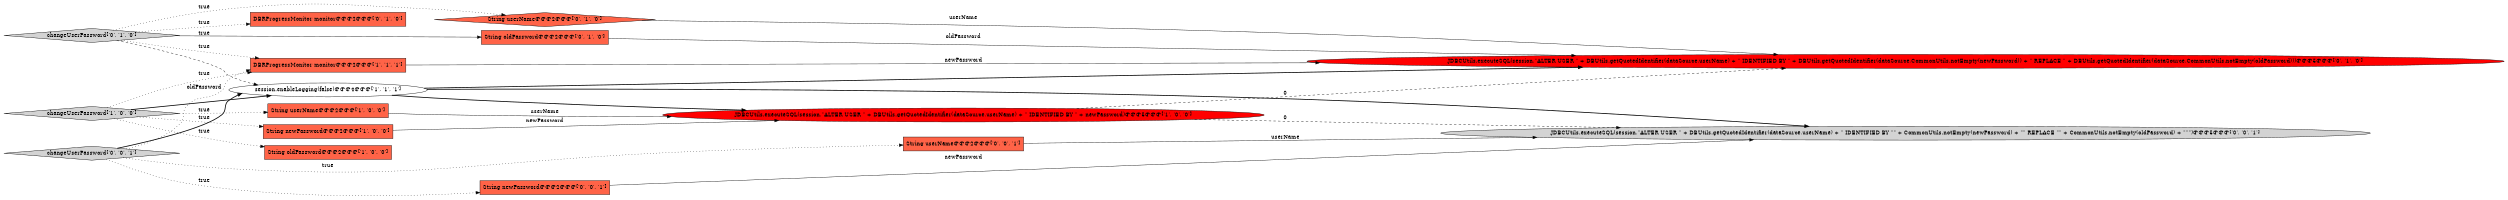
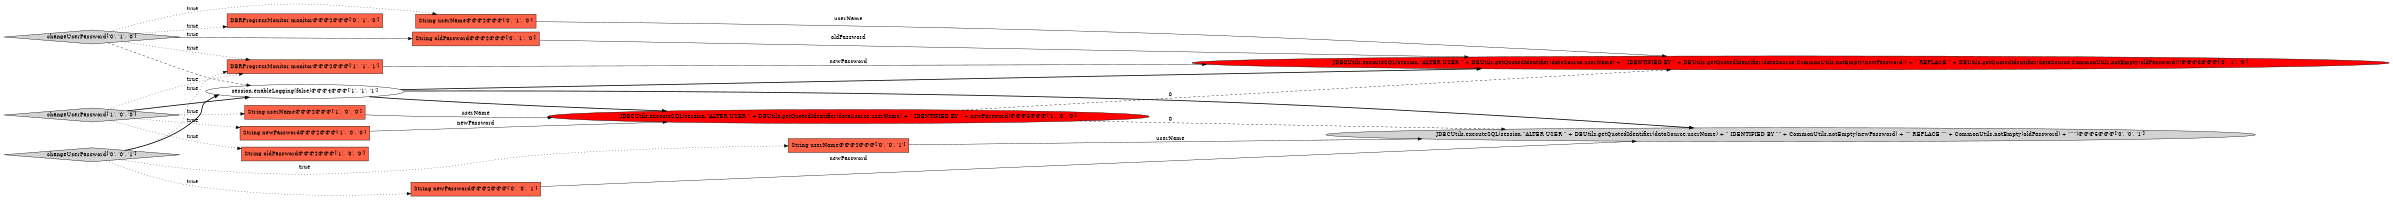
(545, 20) -> (476, 21)
(204, 87) -> (193, 89)
